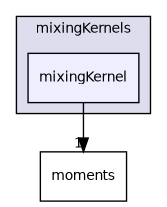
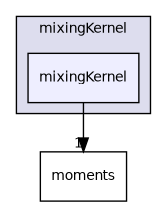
(83, 29) -> (83, 29)
